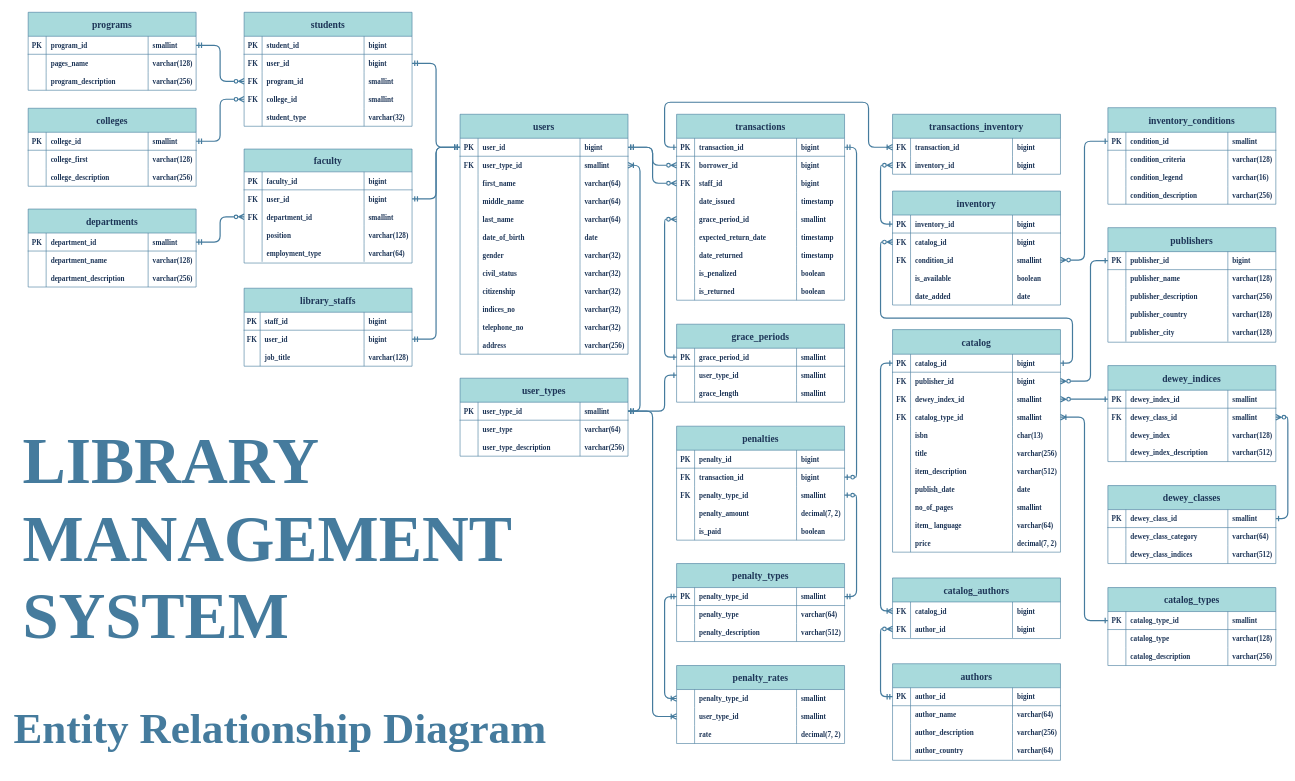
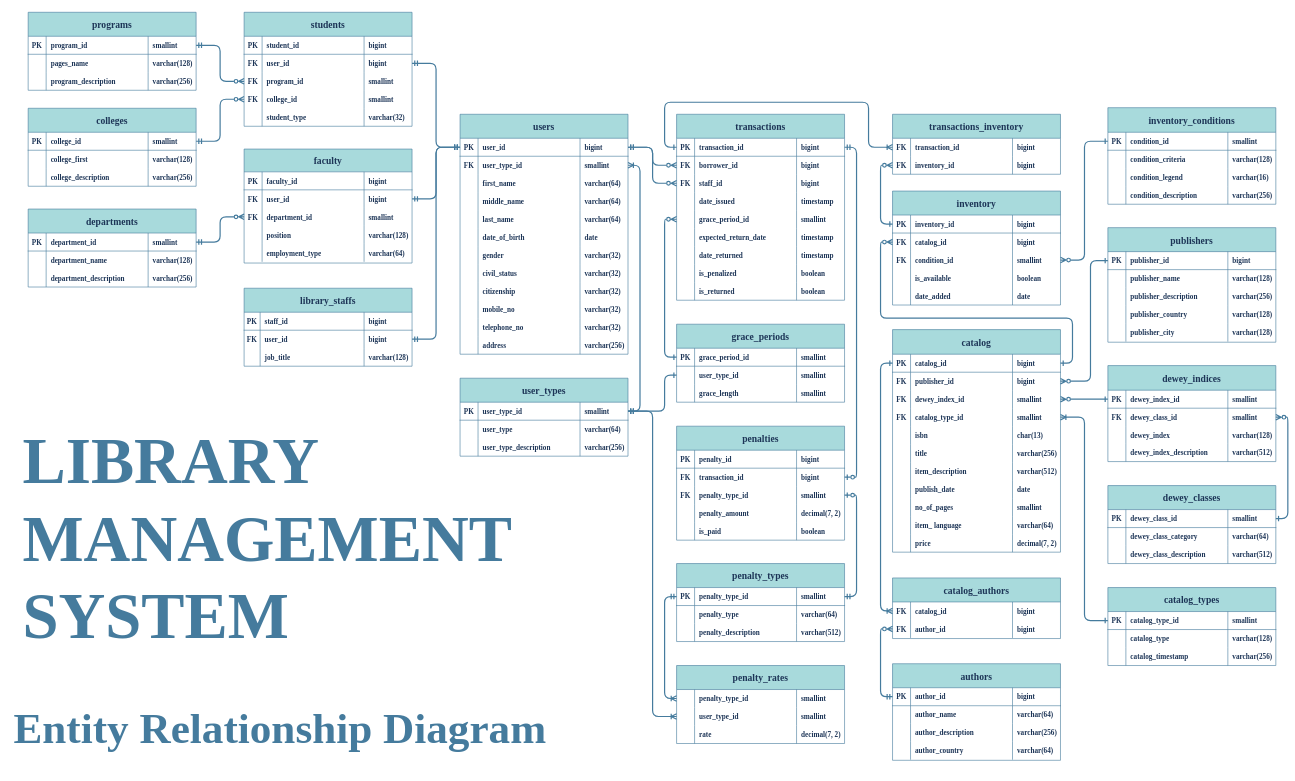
(501, 310) -> (499, 310)
(1166, 555) -> (1174, 555)
(1166, 657) -> (1163, 657)
